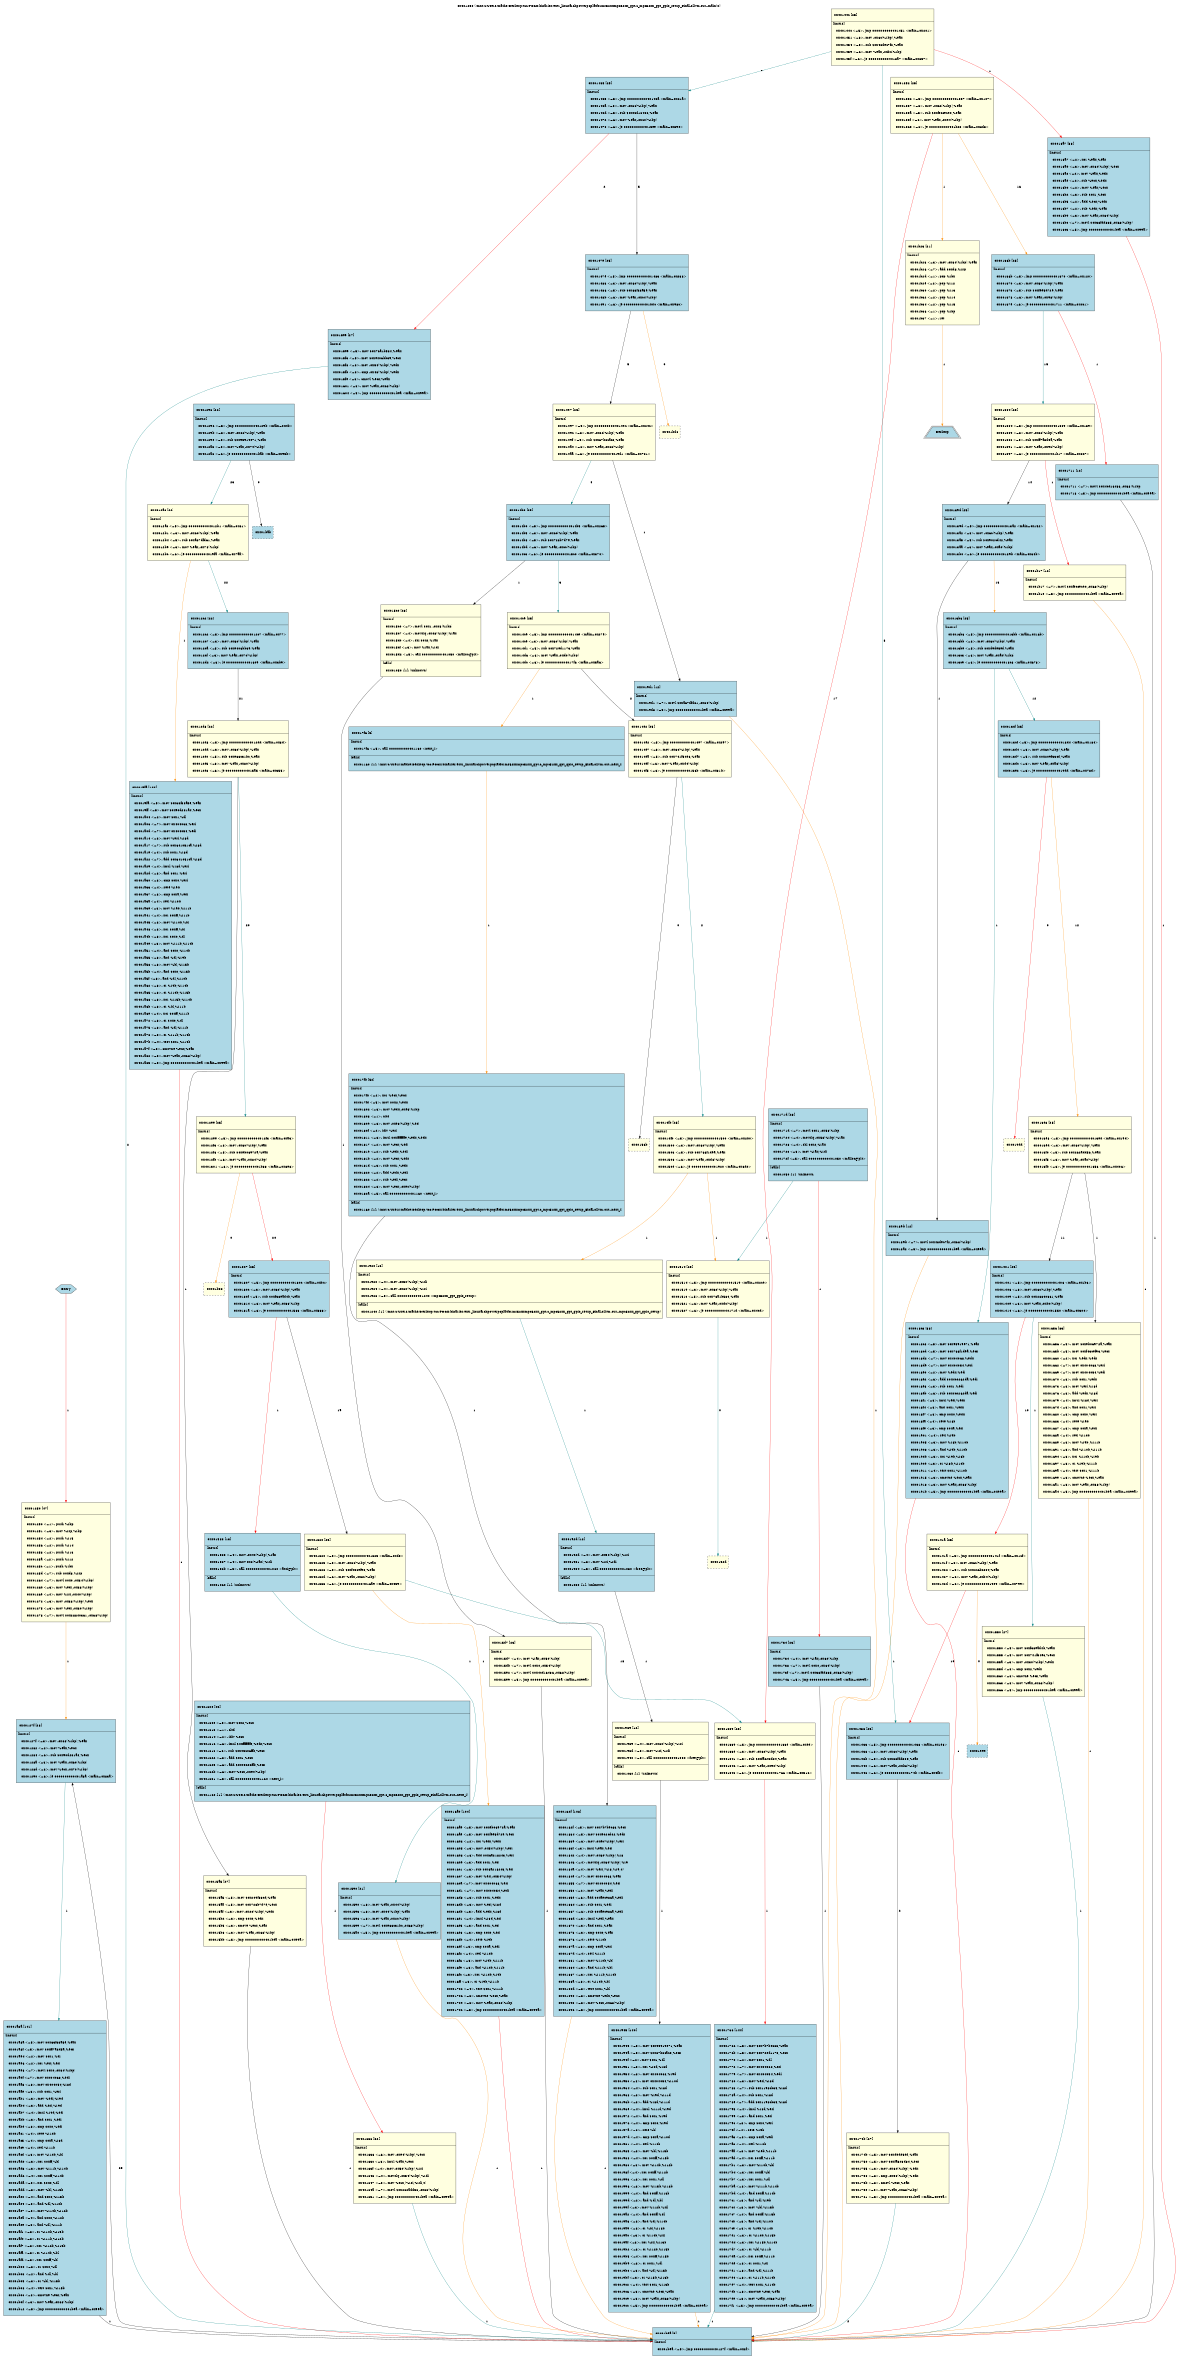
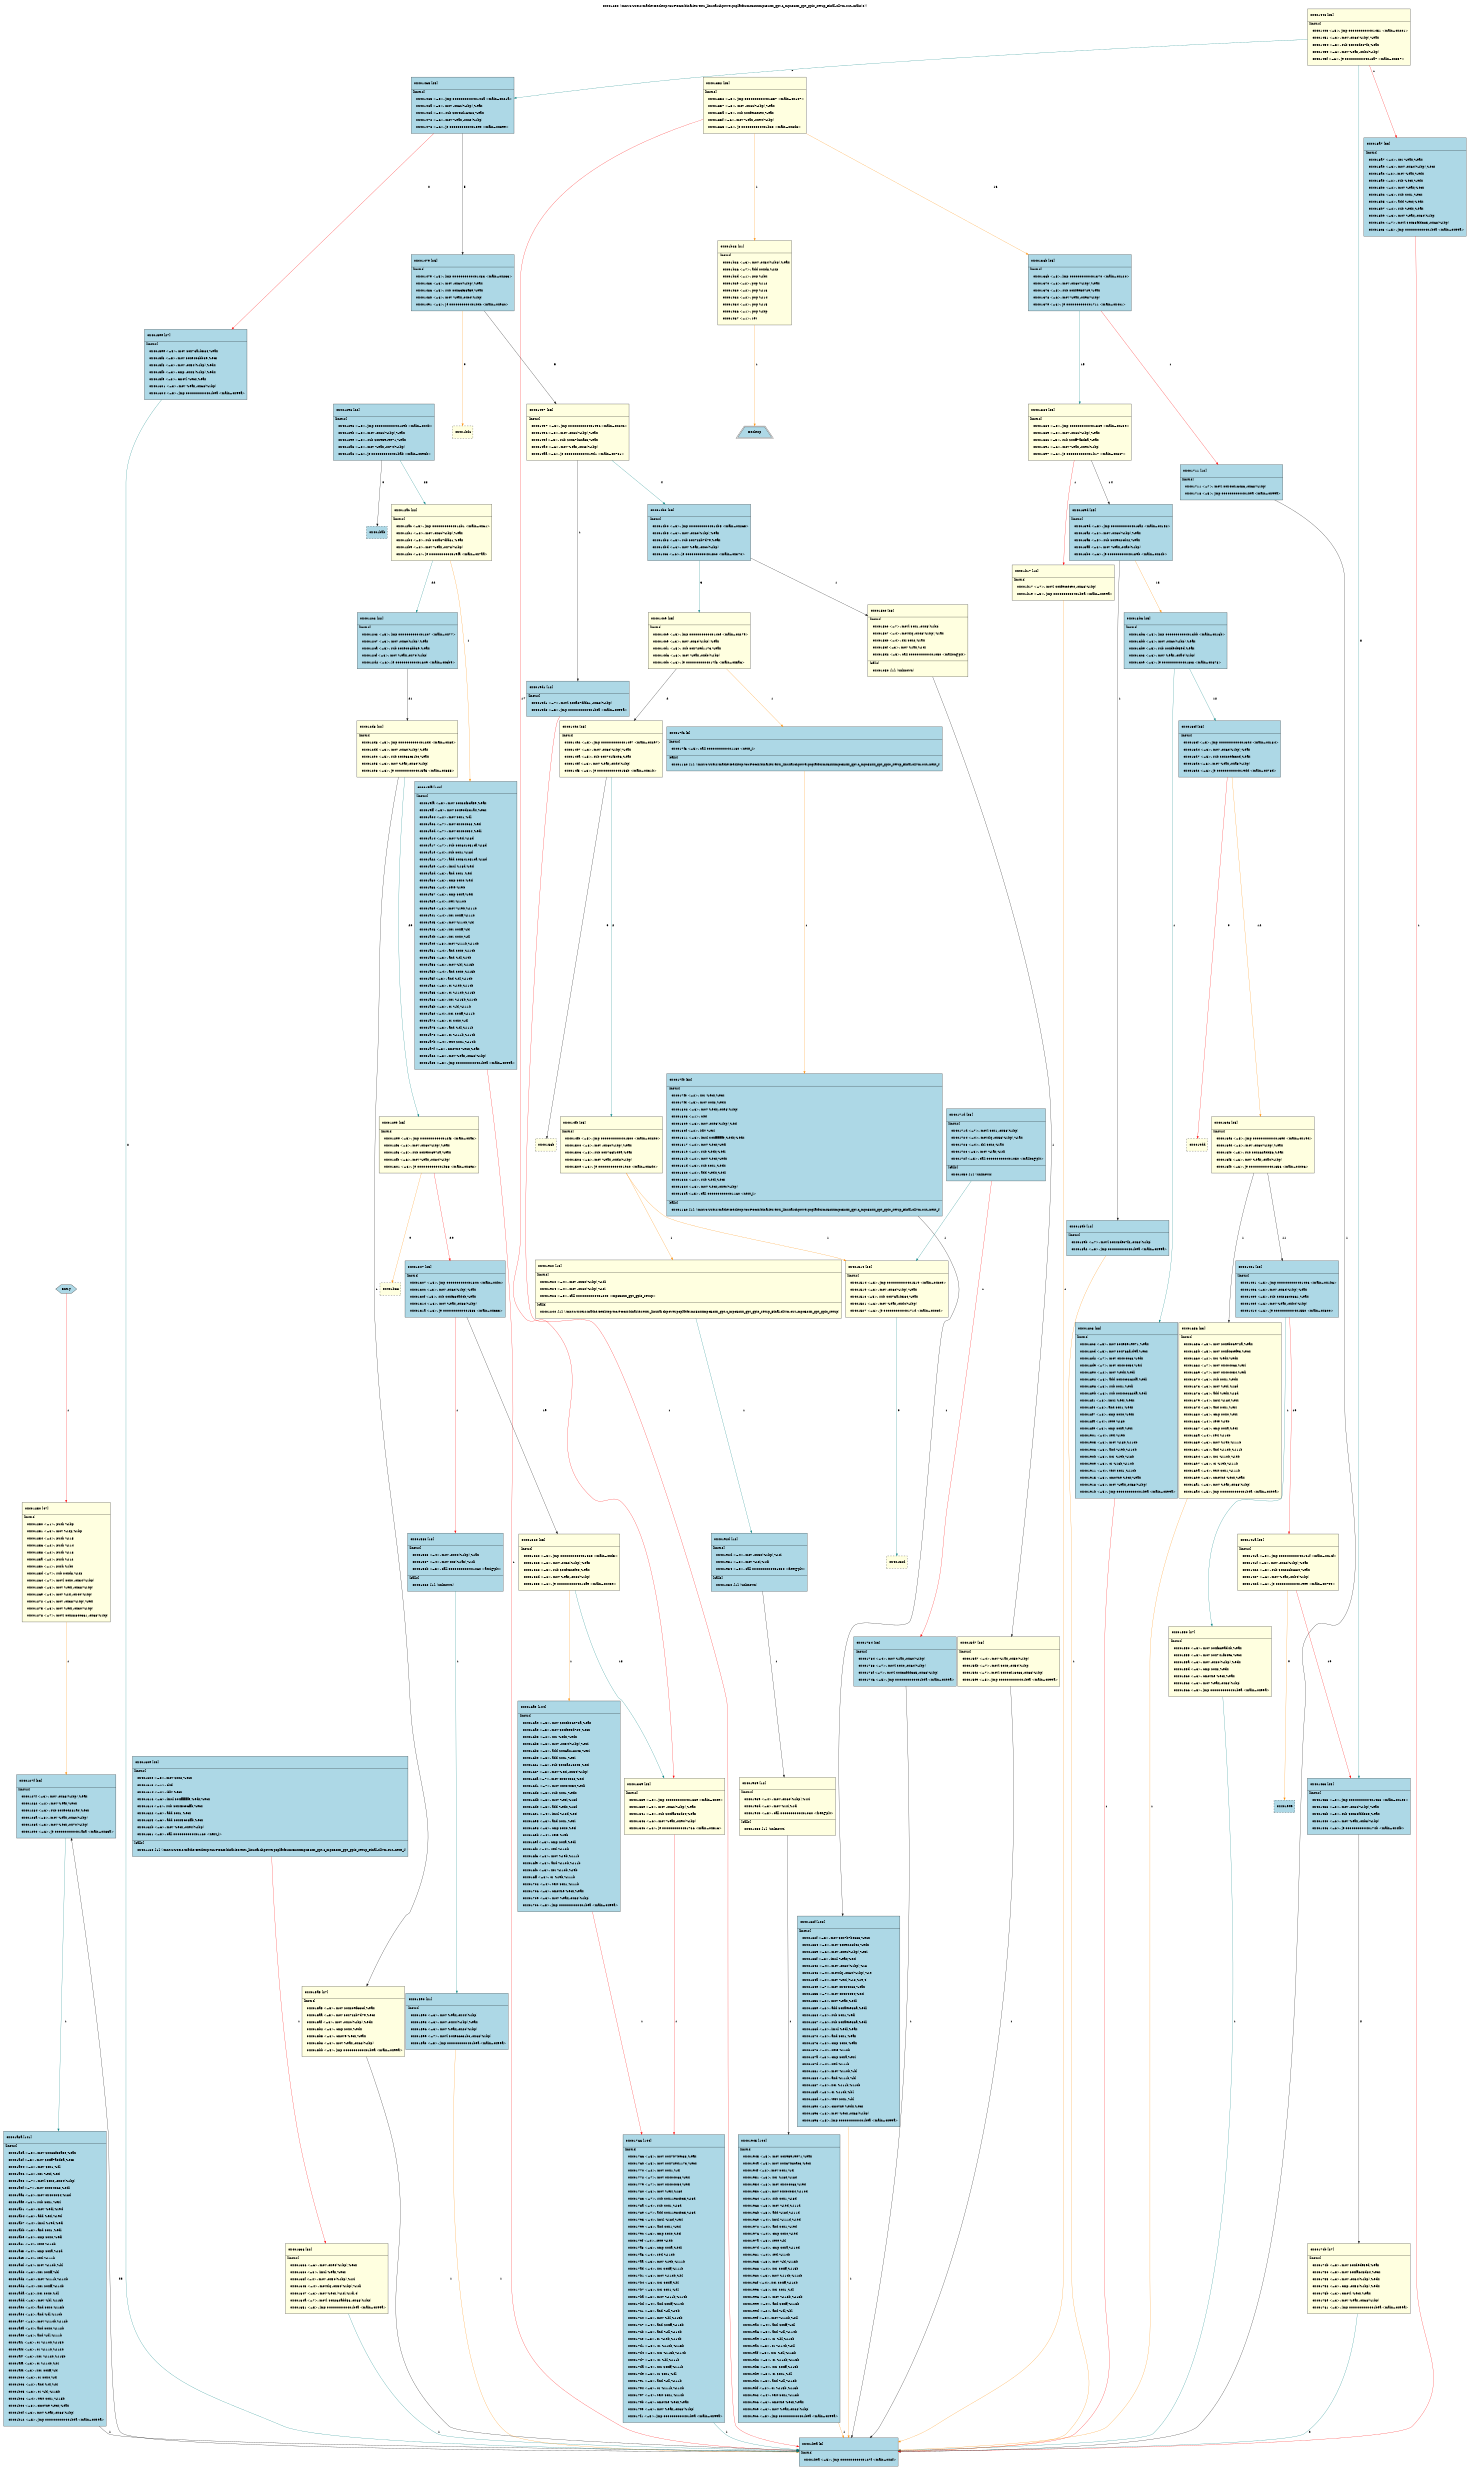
(874, 1553) -> (690, 1567)
(519, 2225) -> (617, 2022)
